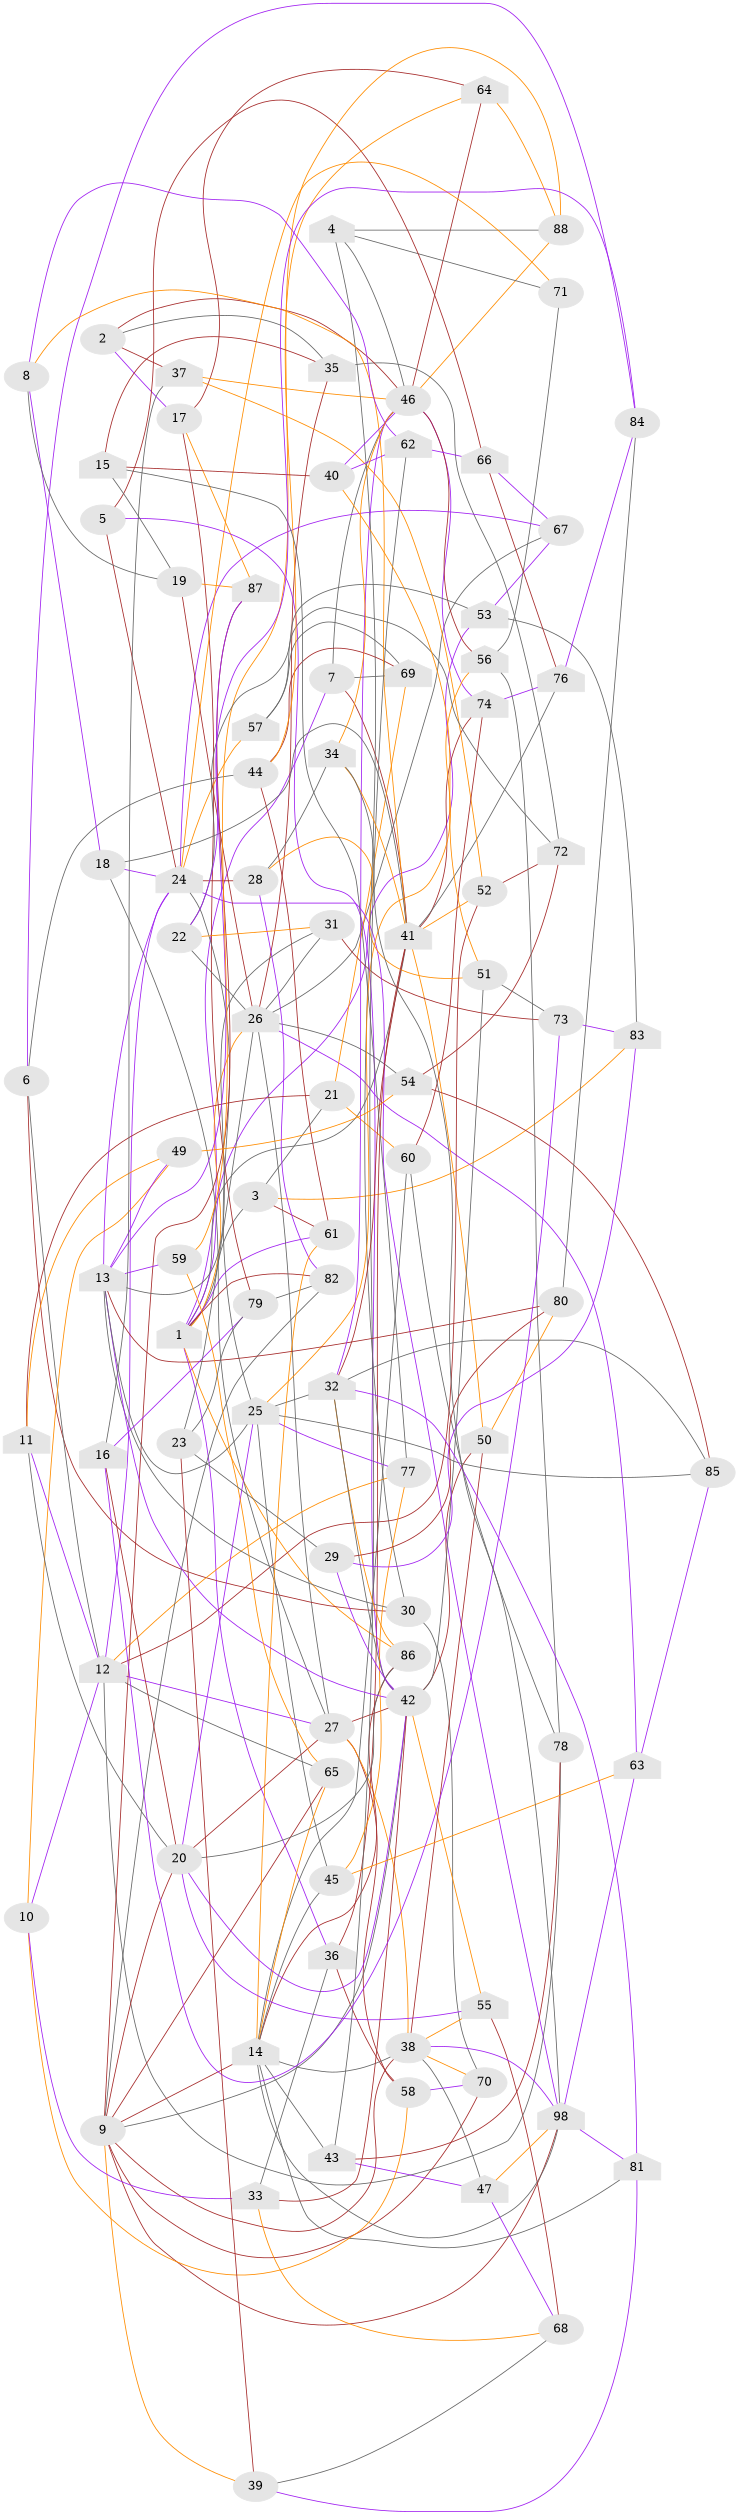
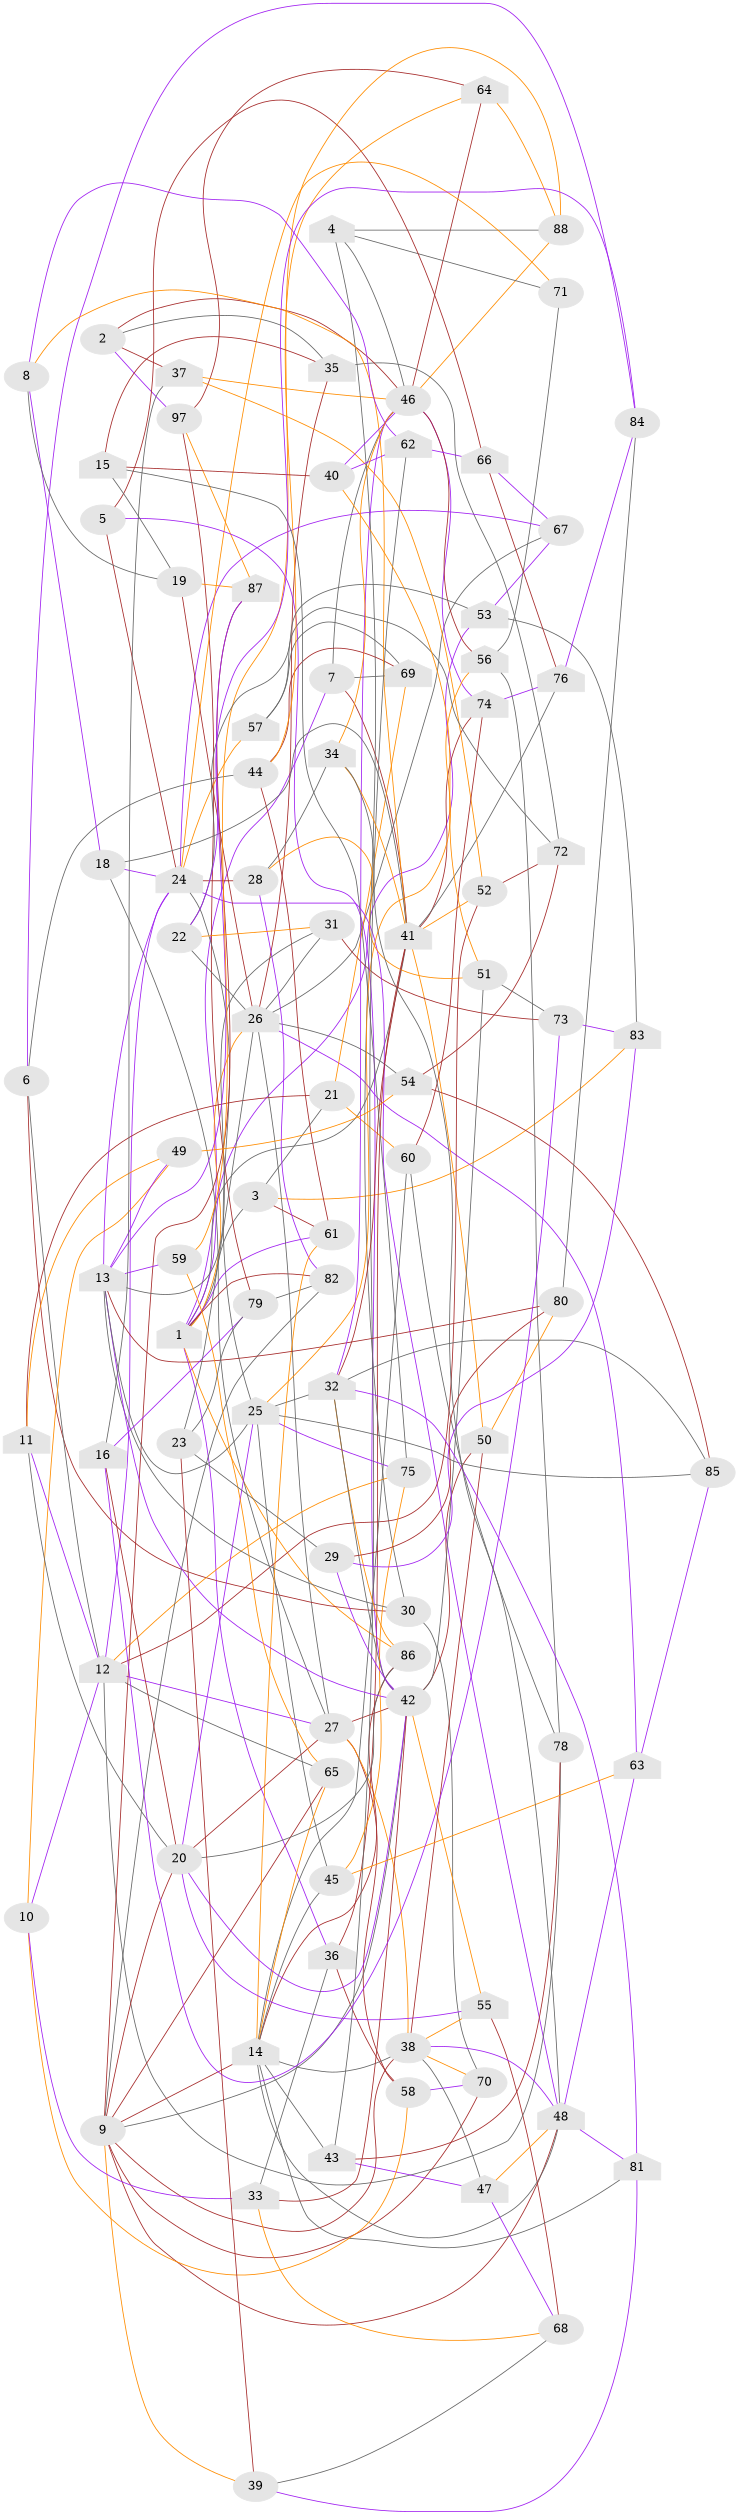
(179, 419) -> (179, 419)
(408, 1473) -> (408, 1473)
(561, 2117) -> (561, 2117)
